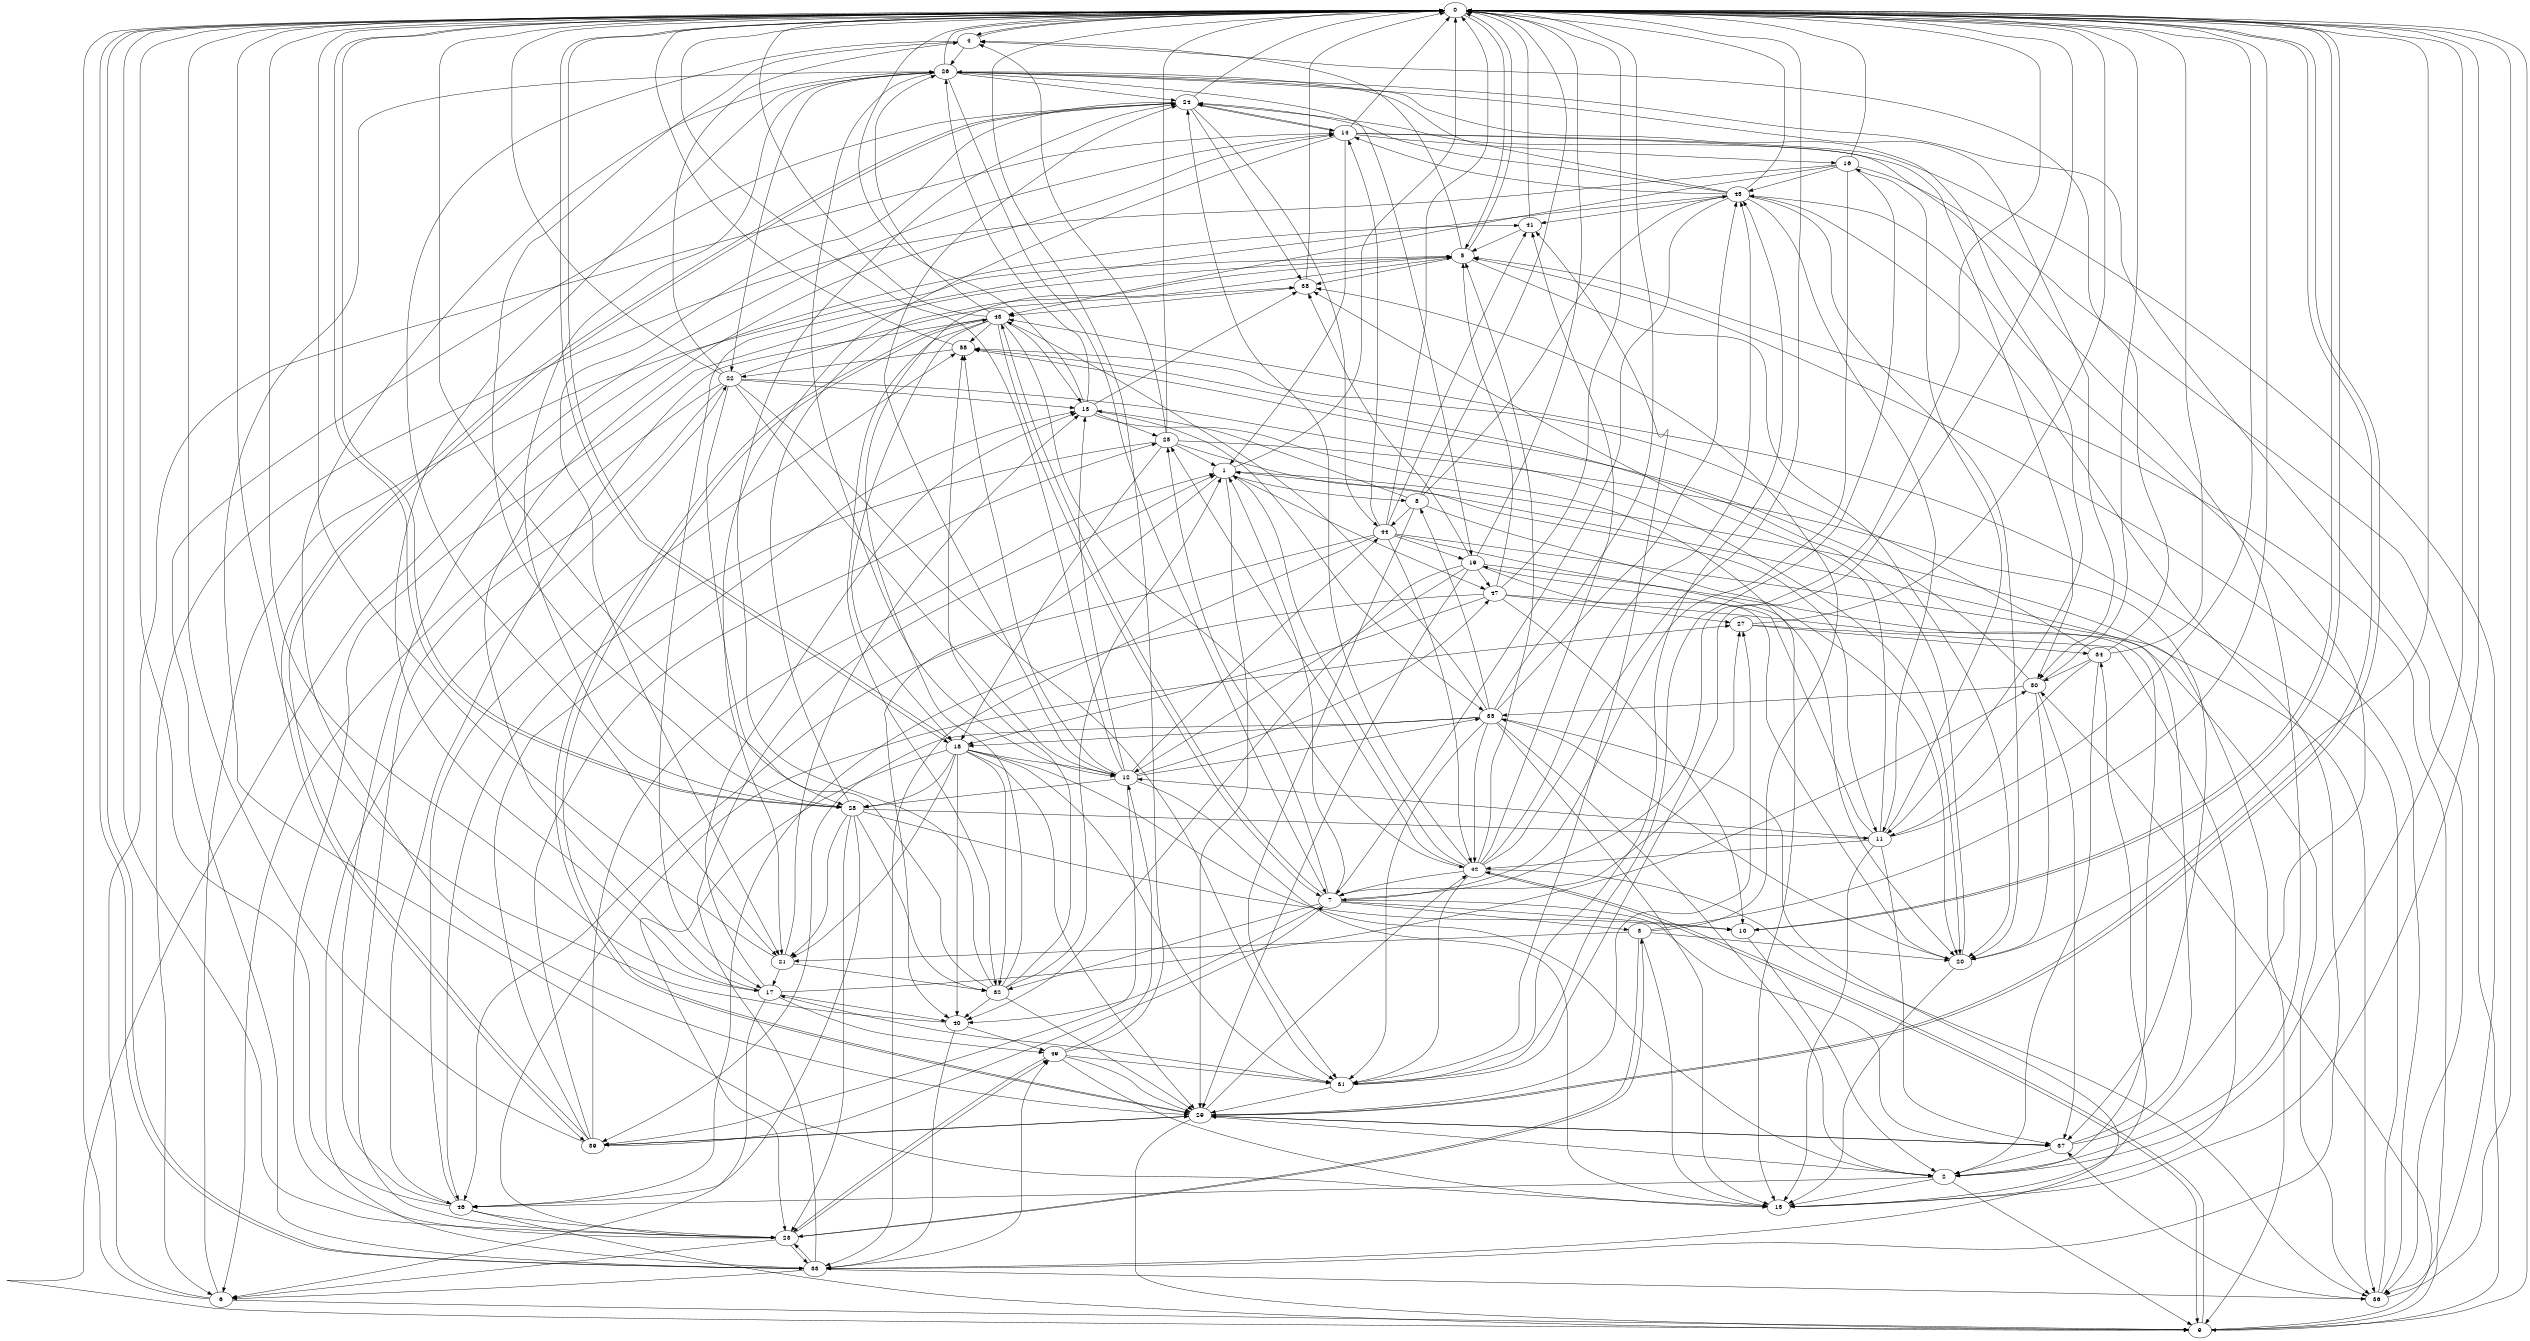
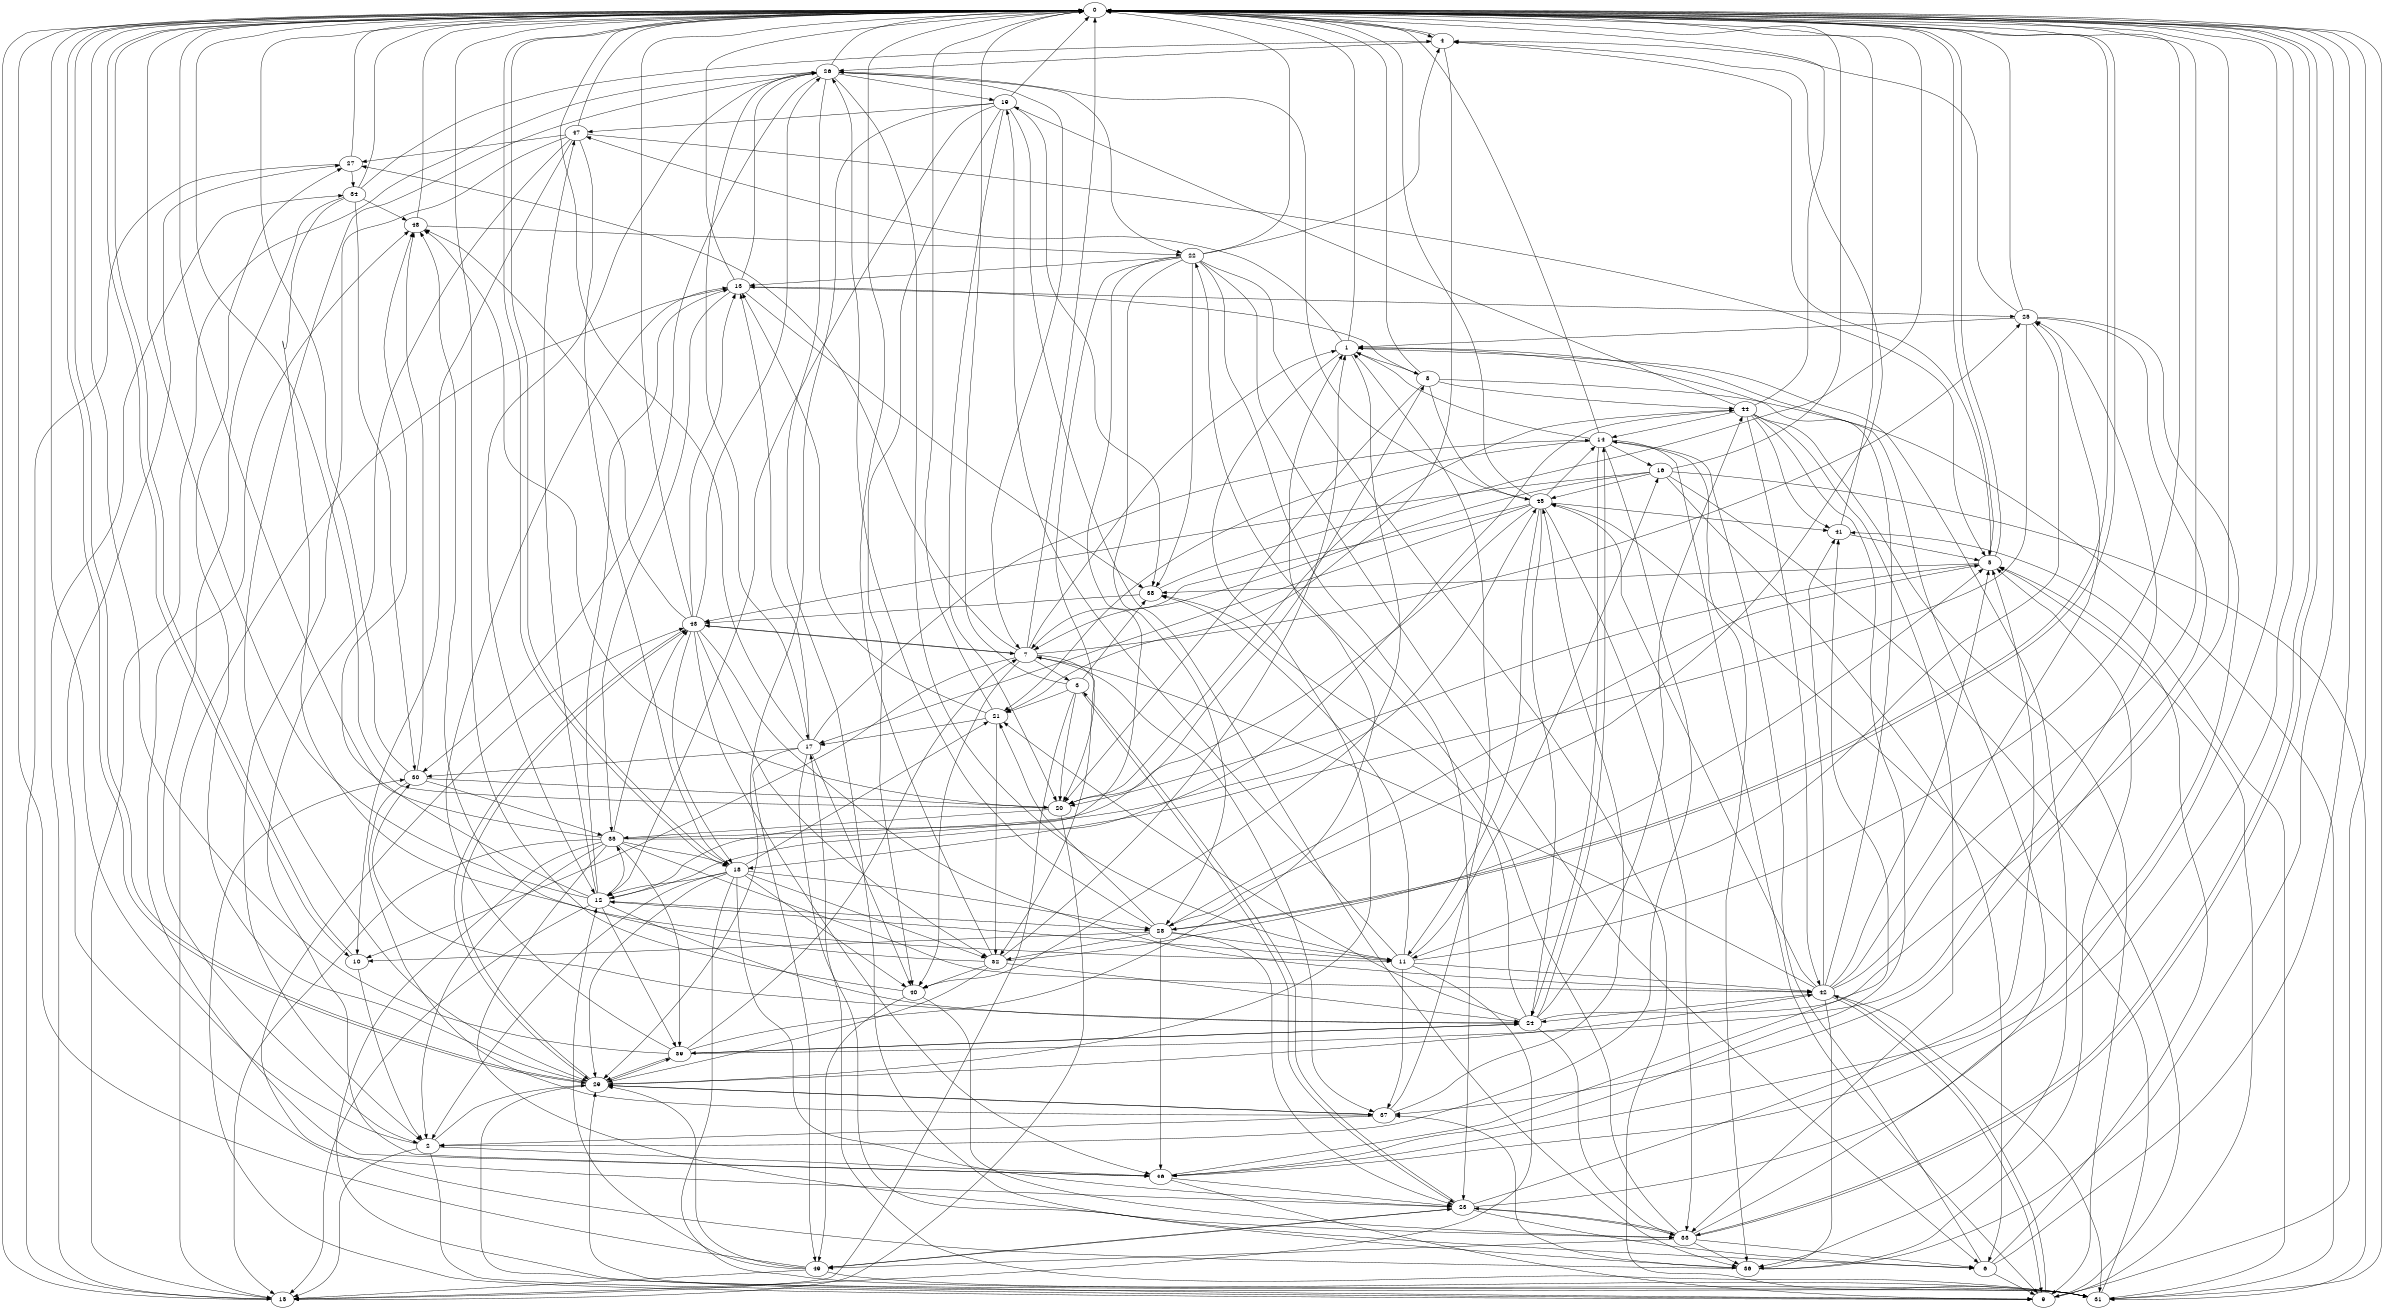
(1064, 87) -> none
(963, 348) -> (416, 225)
